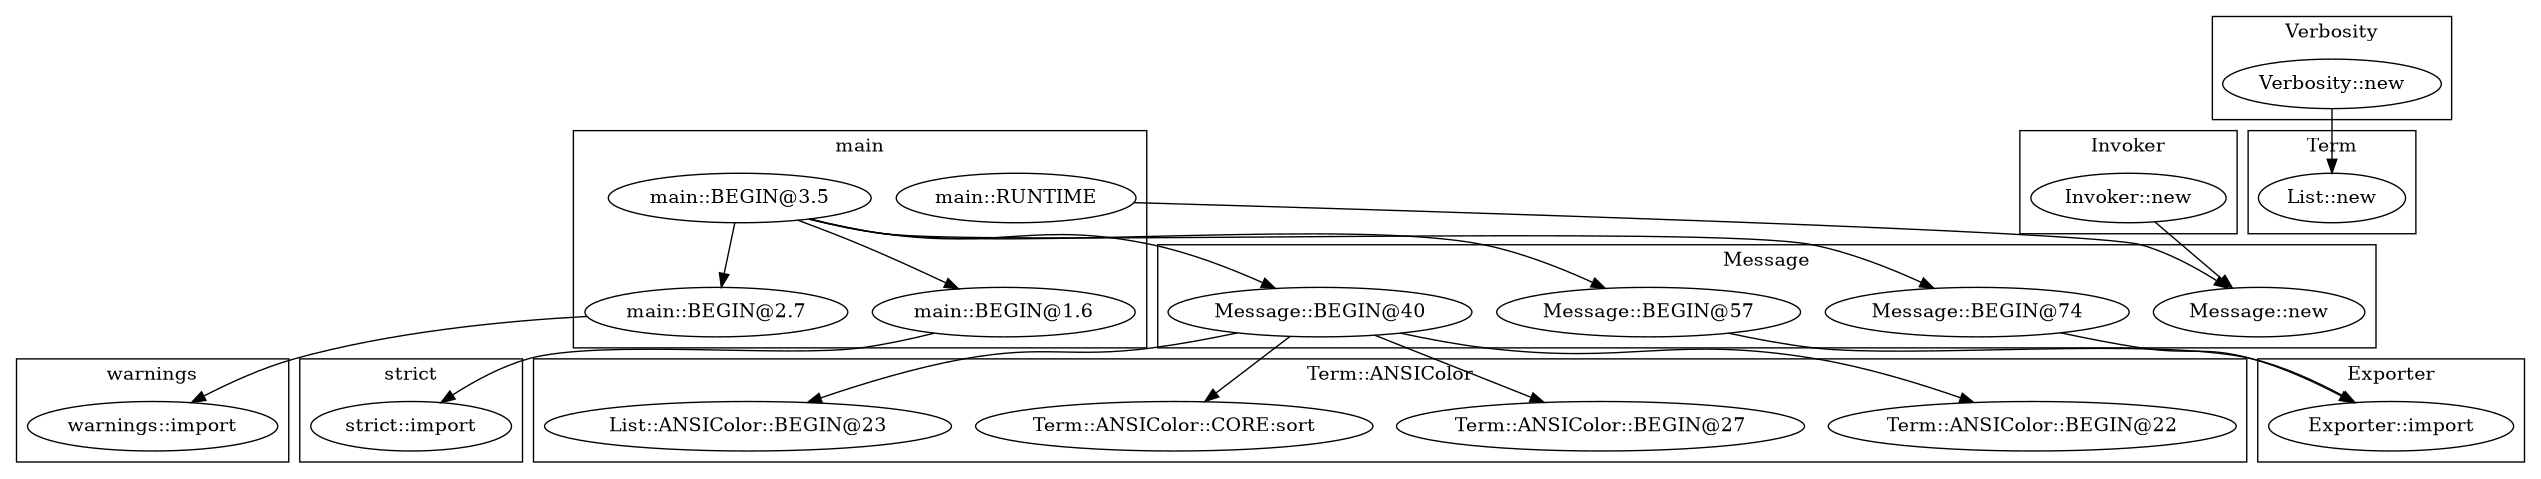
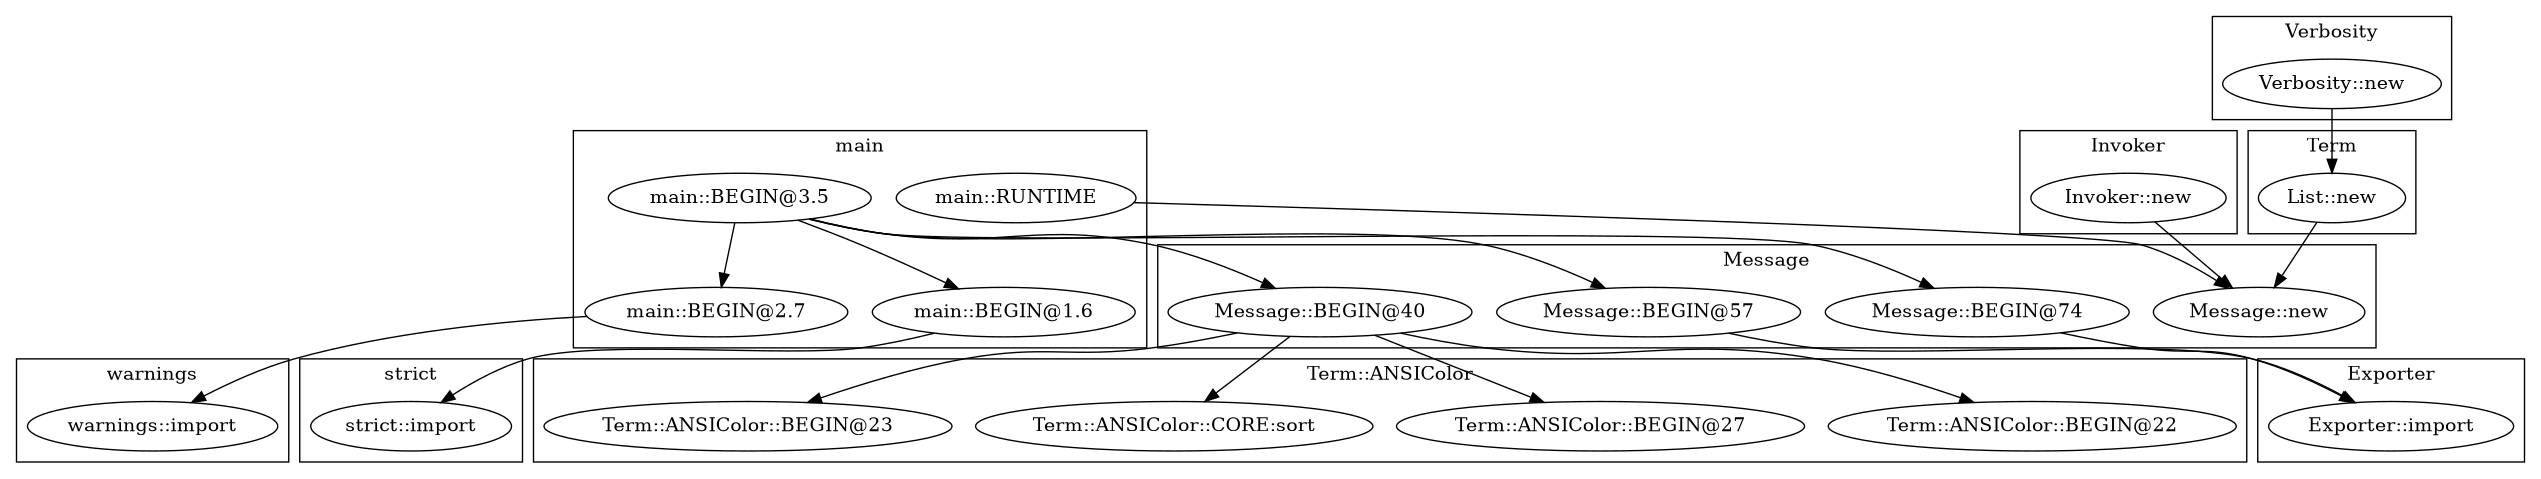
none -> (2296, 254)
(748, 426) -> (748, 426)
